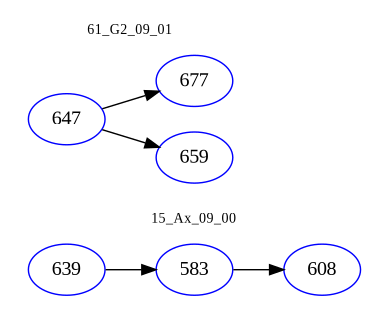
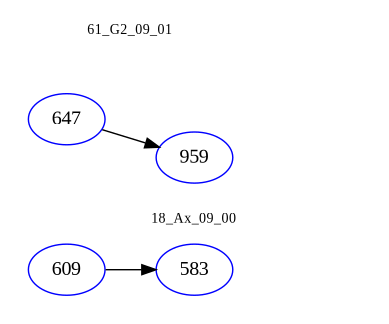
(194, 81) -> none
(194, 158) -> (194, 158)
(194, 219) -> (194, 219)
(67, 270) -> (67, 270)
(322, 270) -> none
